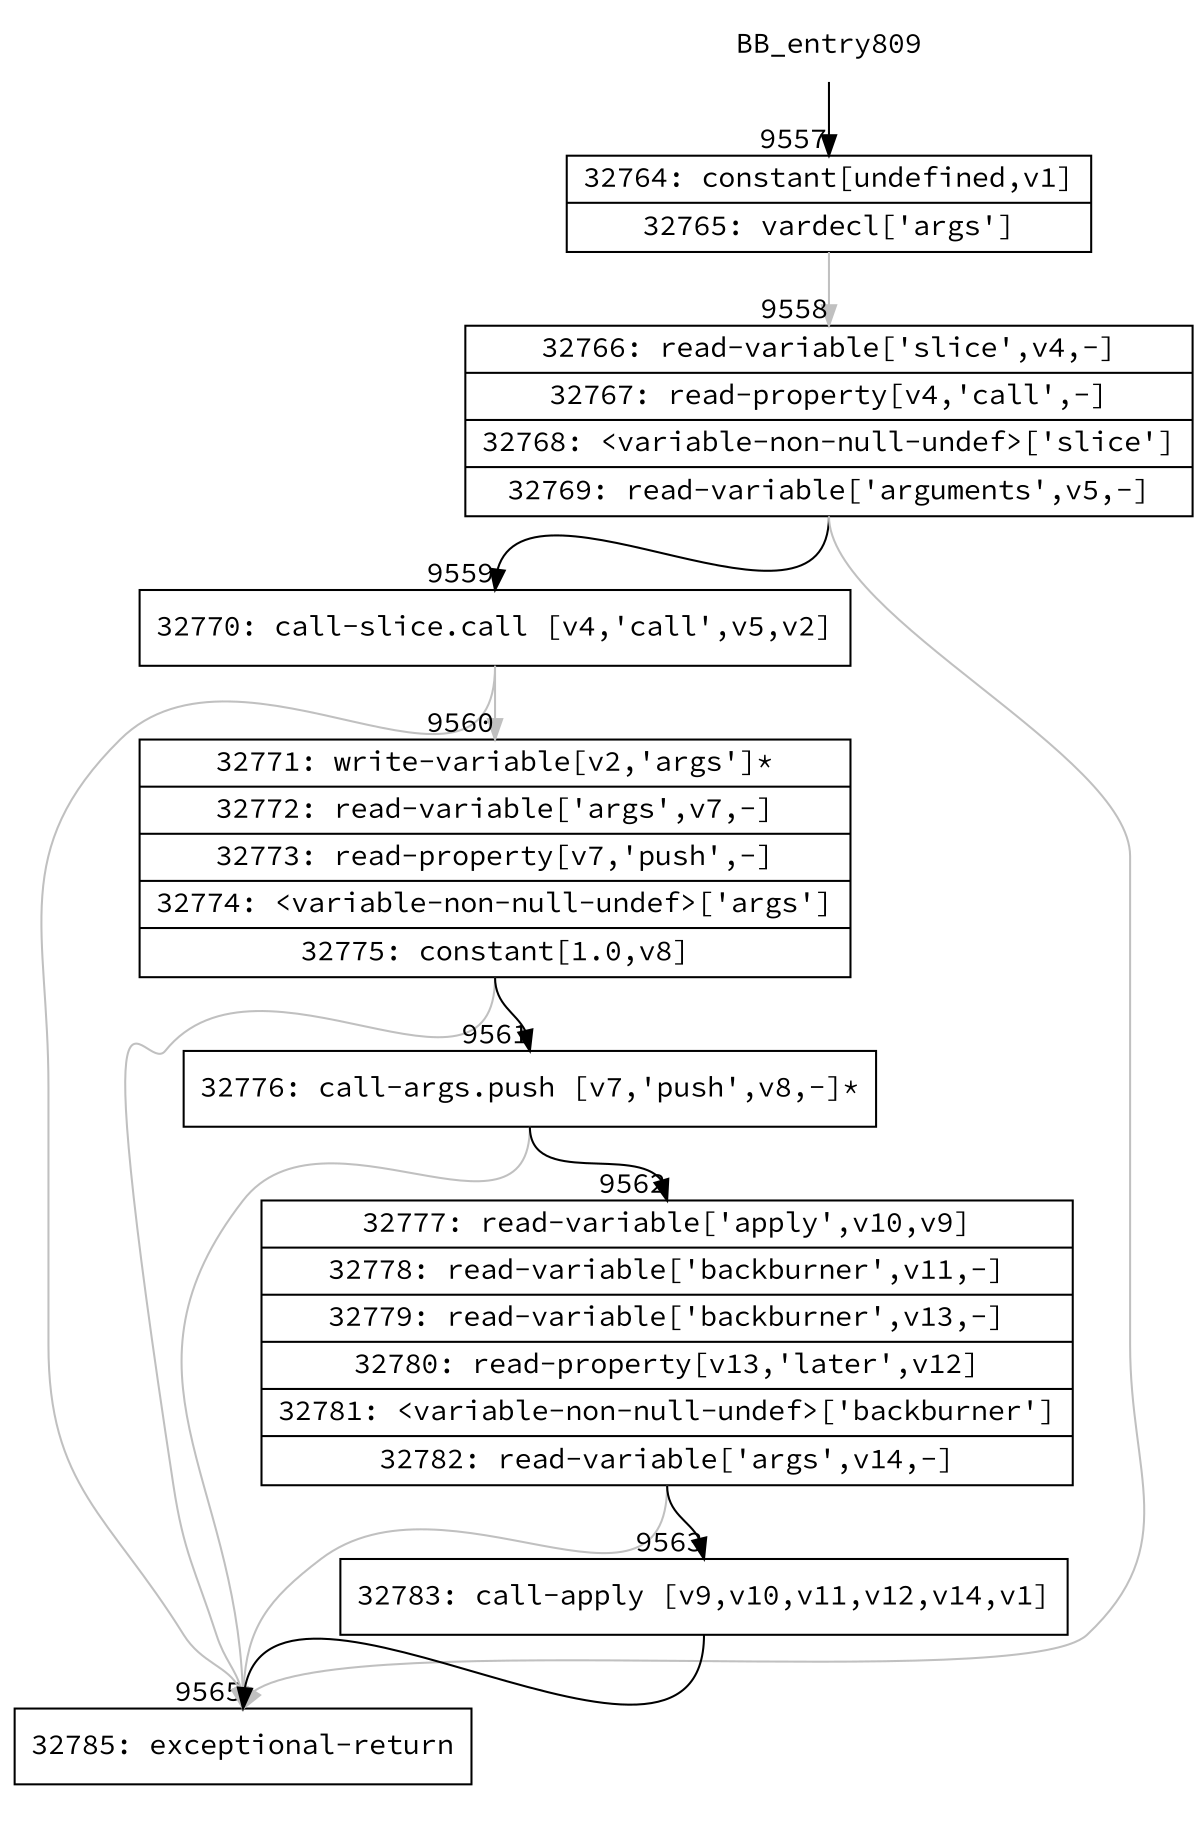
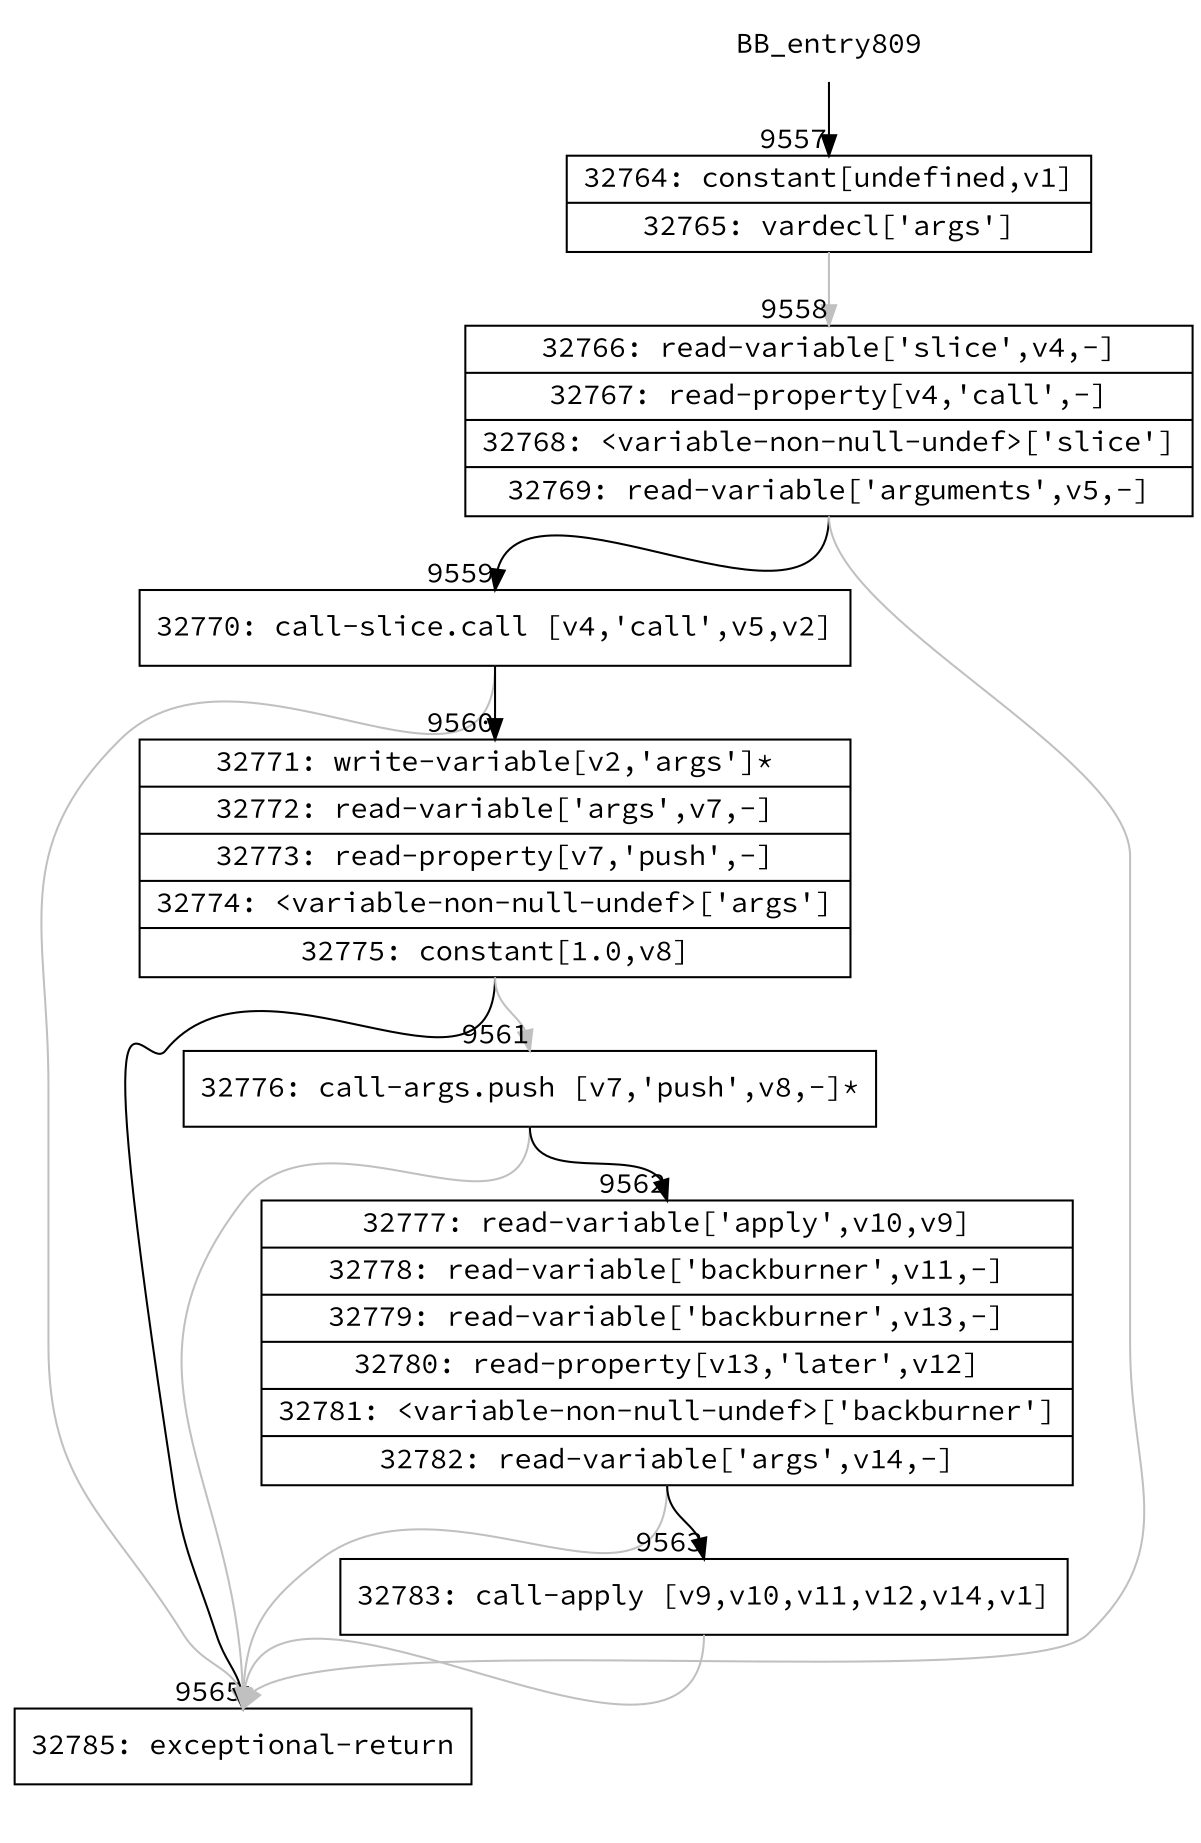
(495, 692) -> (495, 692)
(506, 1006) -> (506, 1006)
(131, 1166) -> (131, 1166)
(483, 1675) -> (483, 1675)
